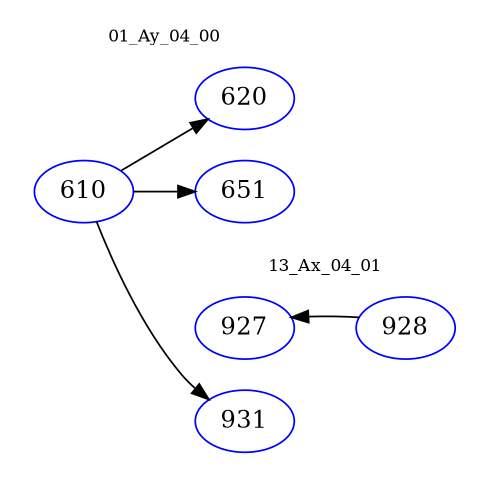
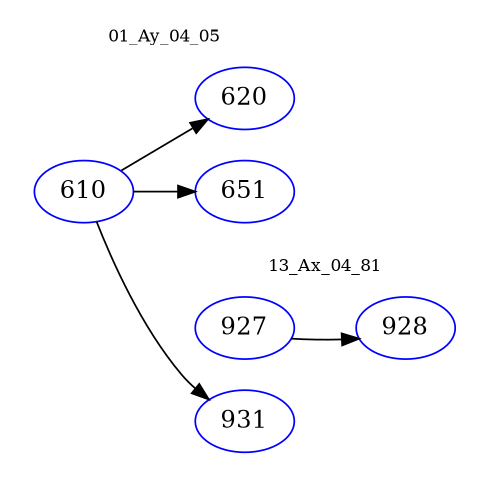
(164, 37) -> (164, 37)
(325, 267) -> (325, 267)
(334, 316) -> (316, 340)
